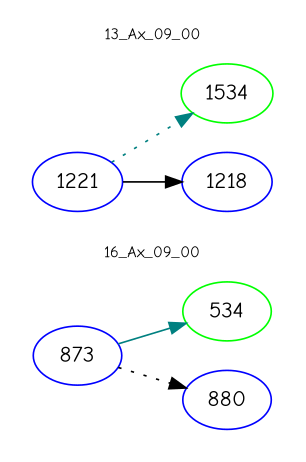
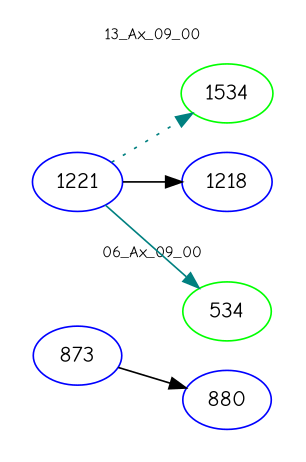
(152, 253) -> (152, 253)
(144, 336) -> (154, 248)
(144, 375) -> (144, 375)
